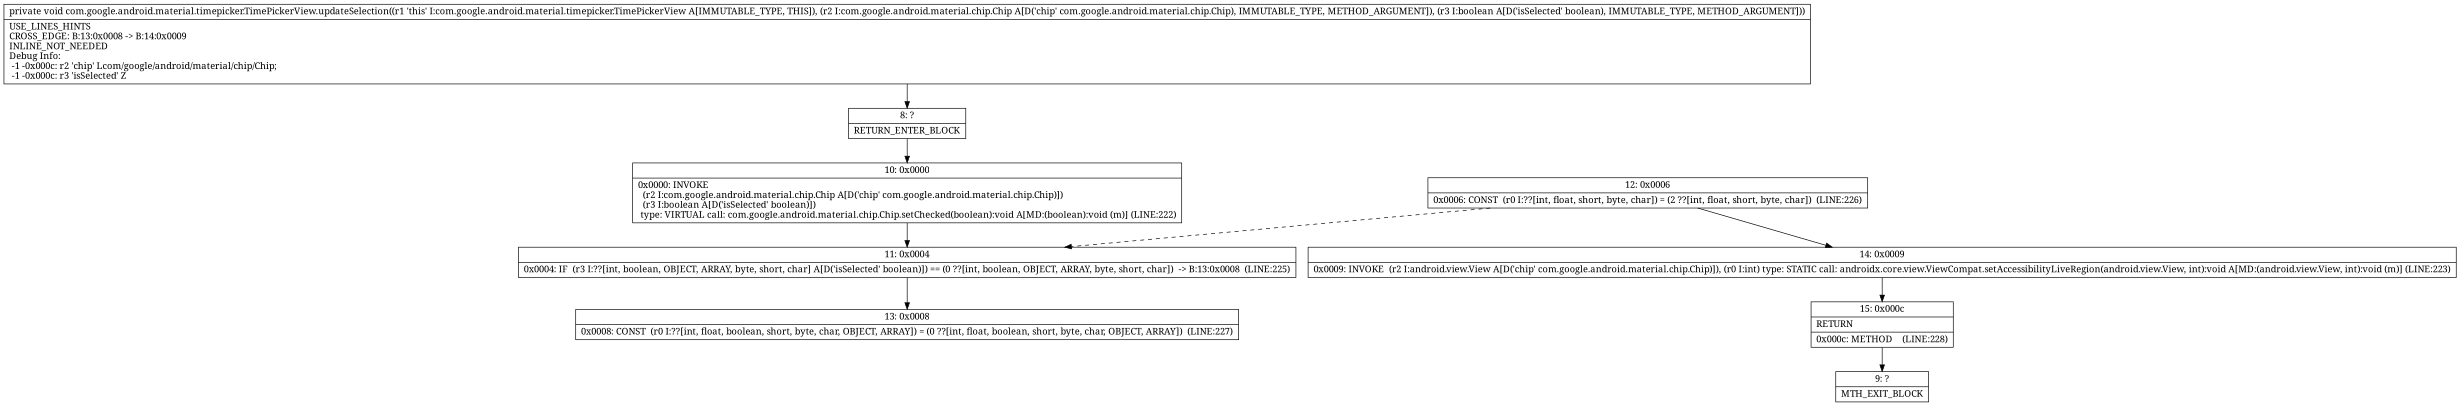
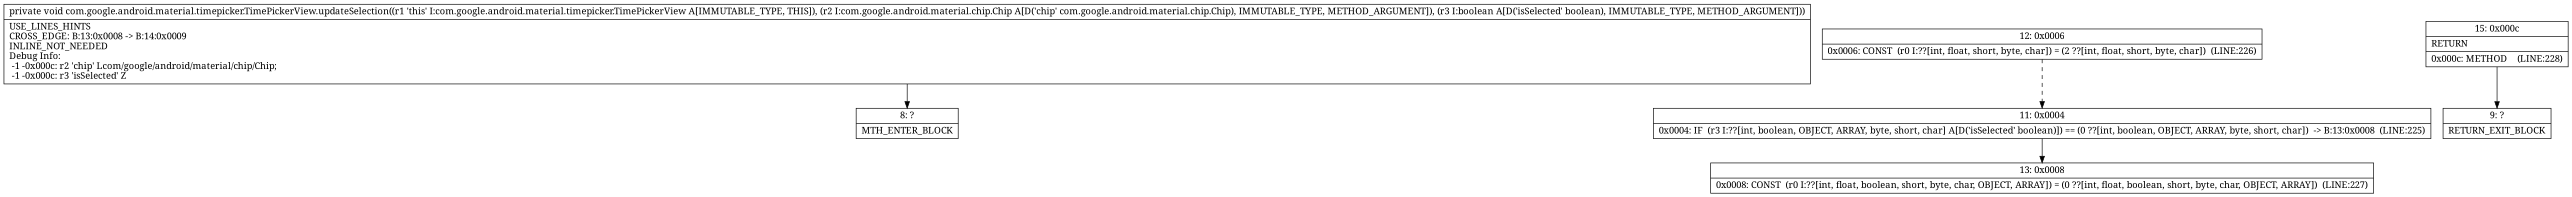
(907, 131) -> (907, 131)
(907, 193) -> none
(1882, 262) -> none
(1882, 394) -> (2497, 131)
